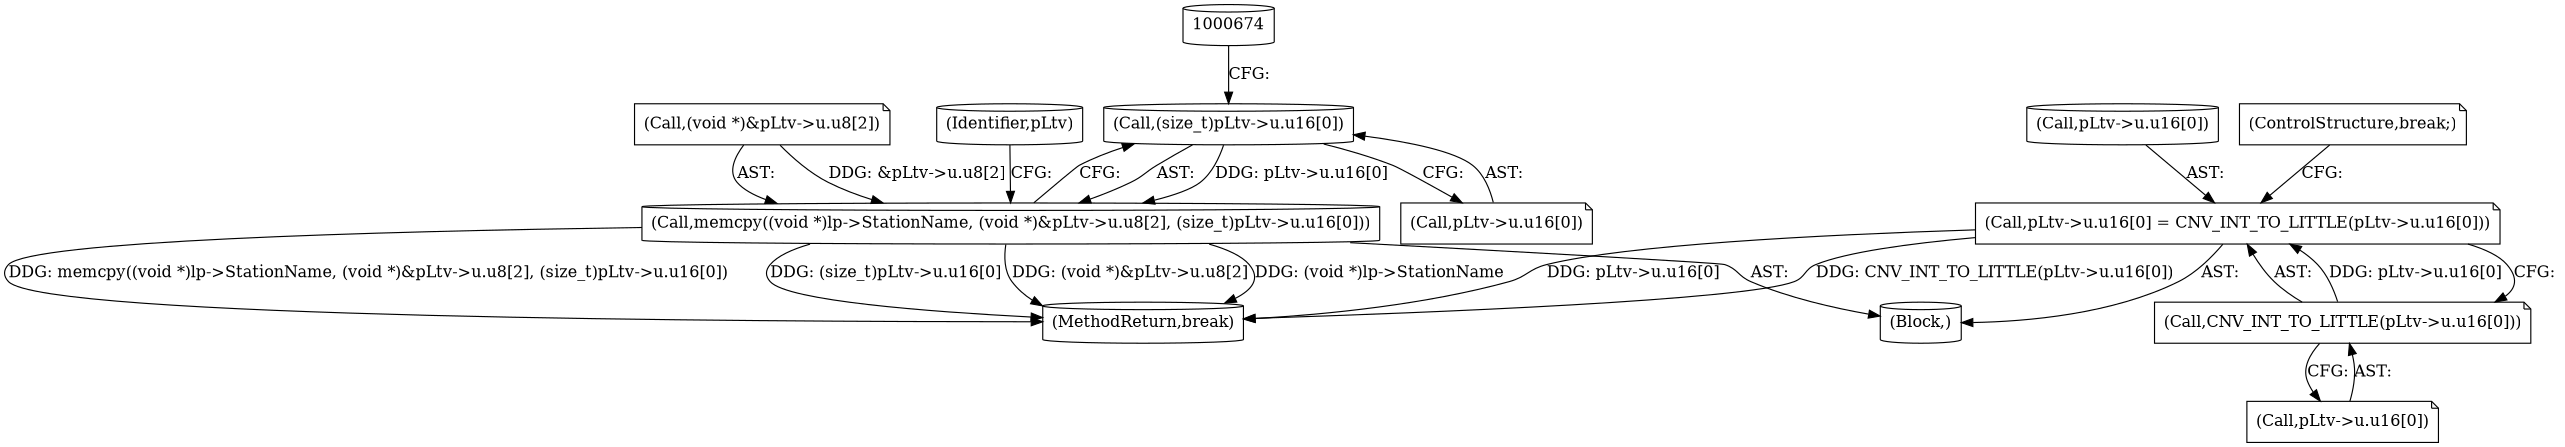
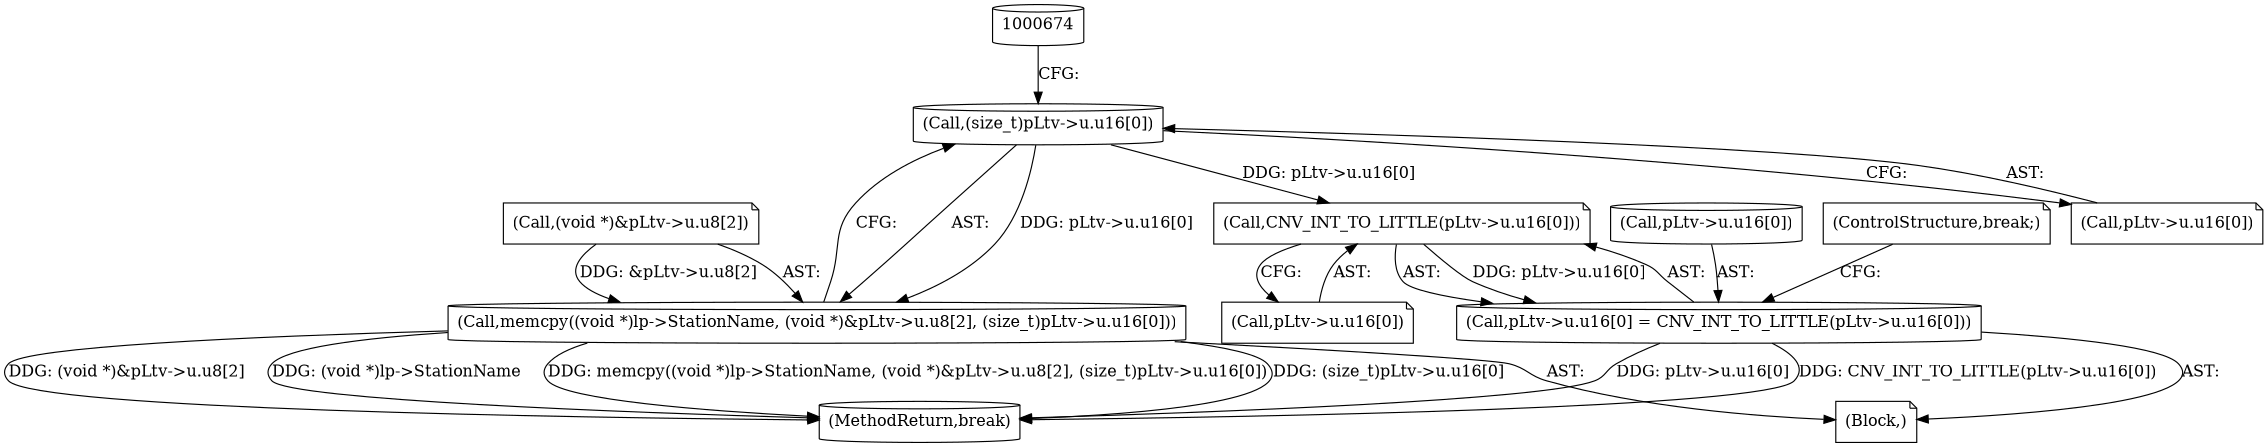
(1010, 124) -> none
none -> (1214, 172)
(2238, 223) -> (1719, 323)
(2537, 273) -> (1689, 273)
(1921, 323) -> (1876, 422)
